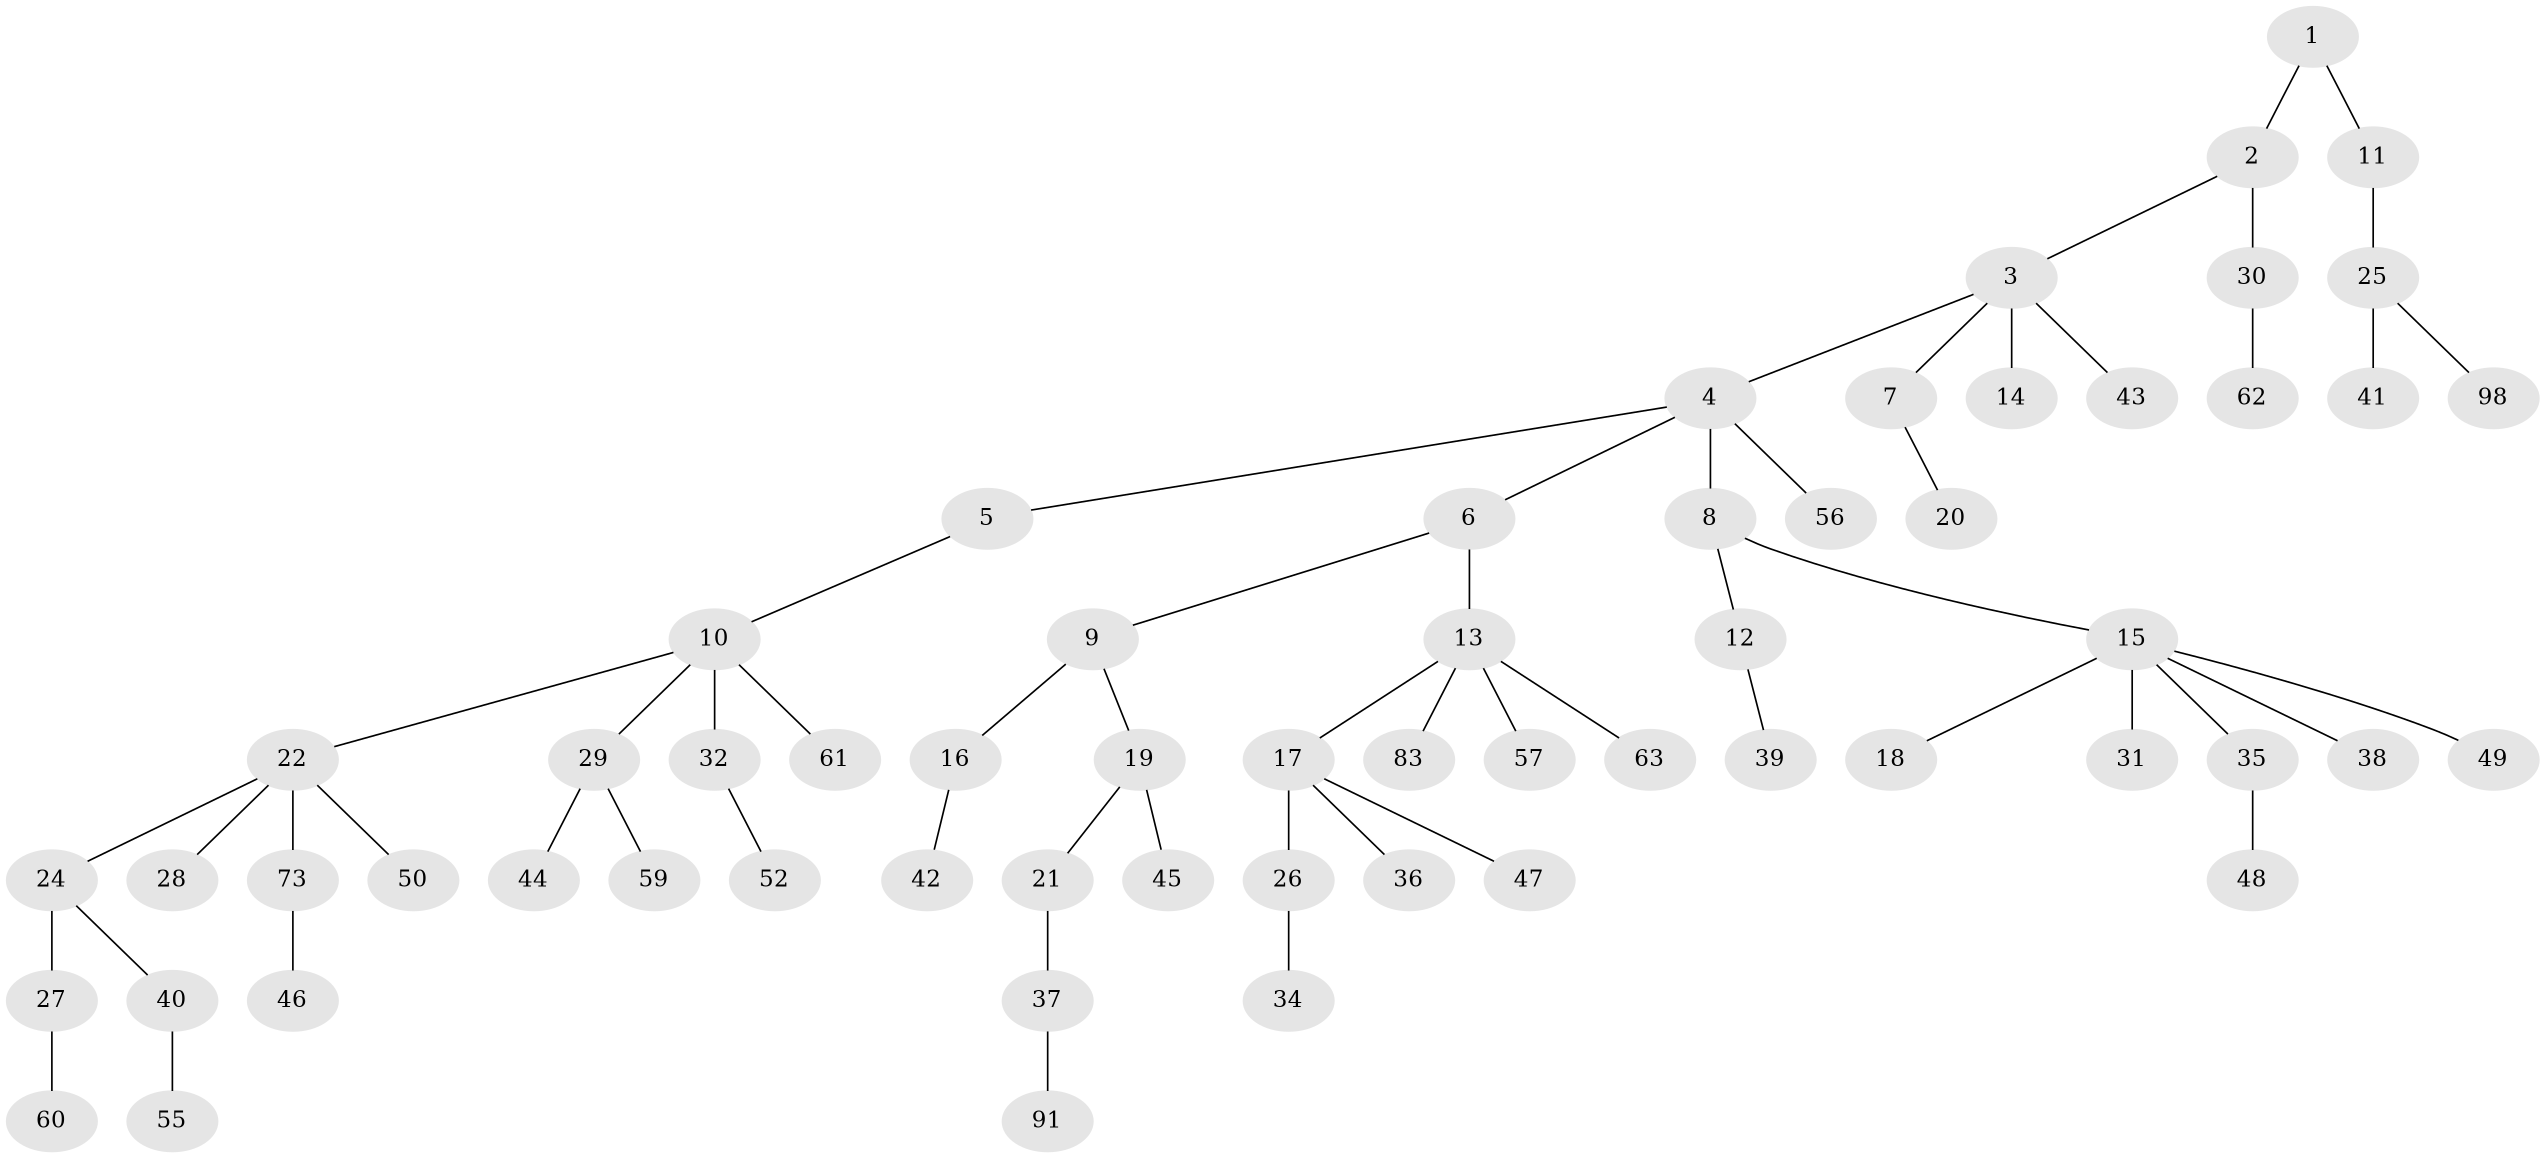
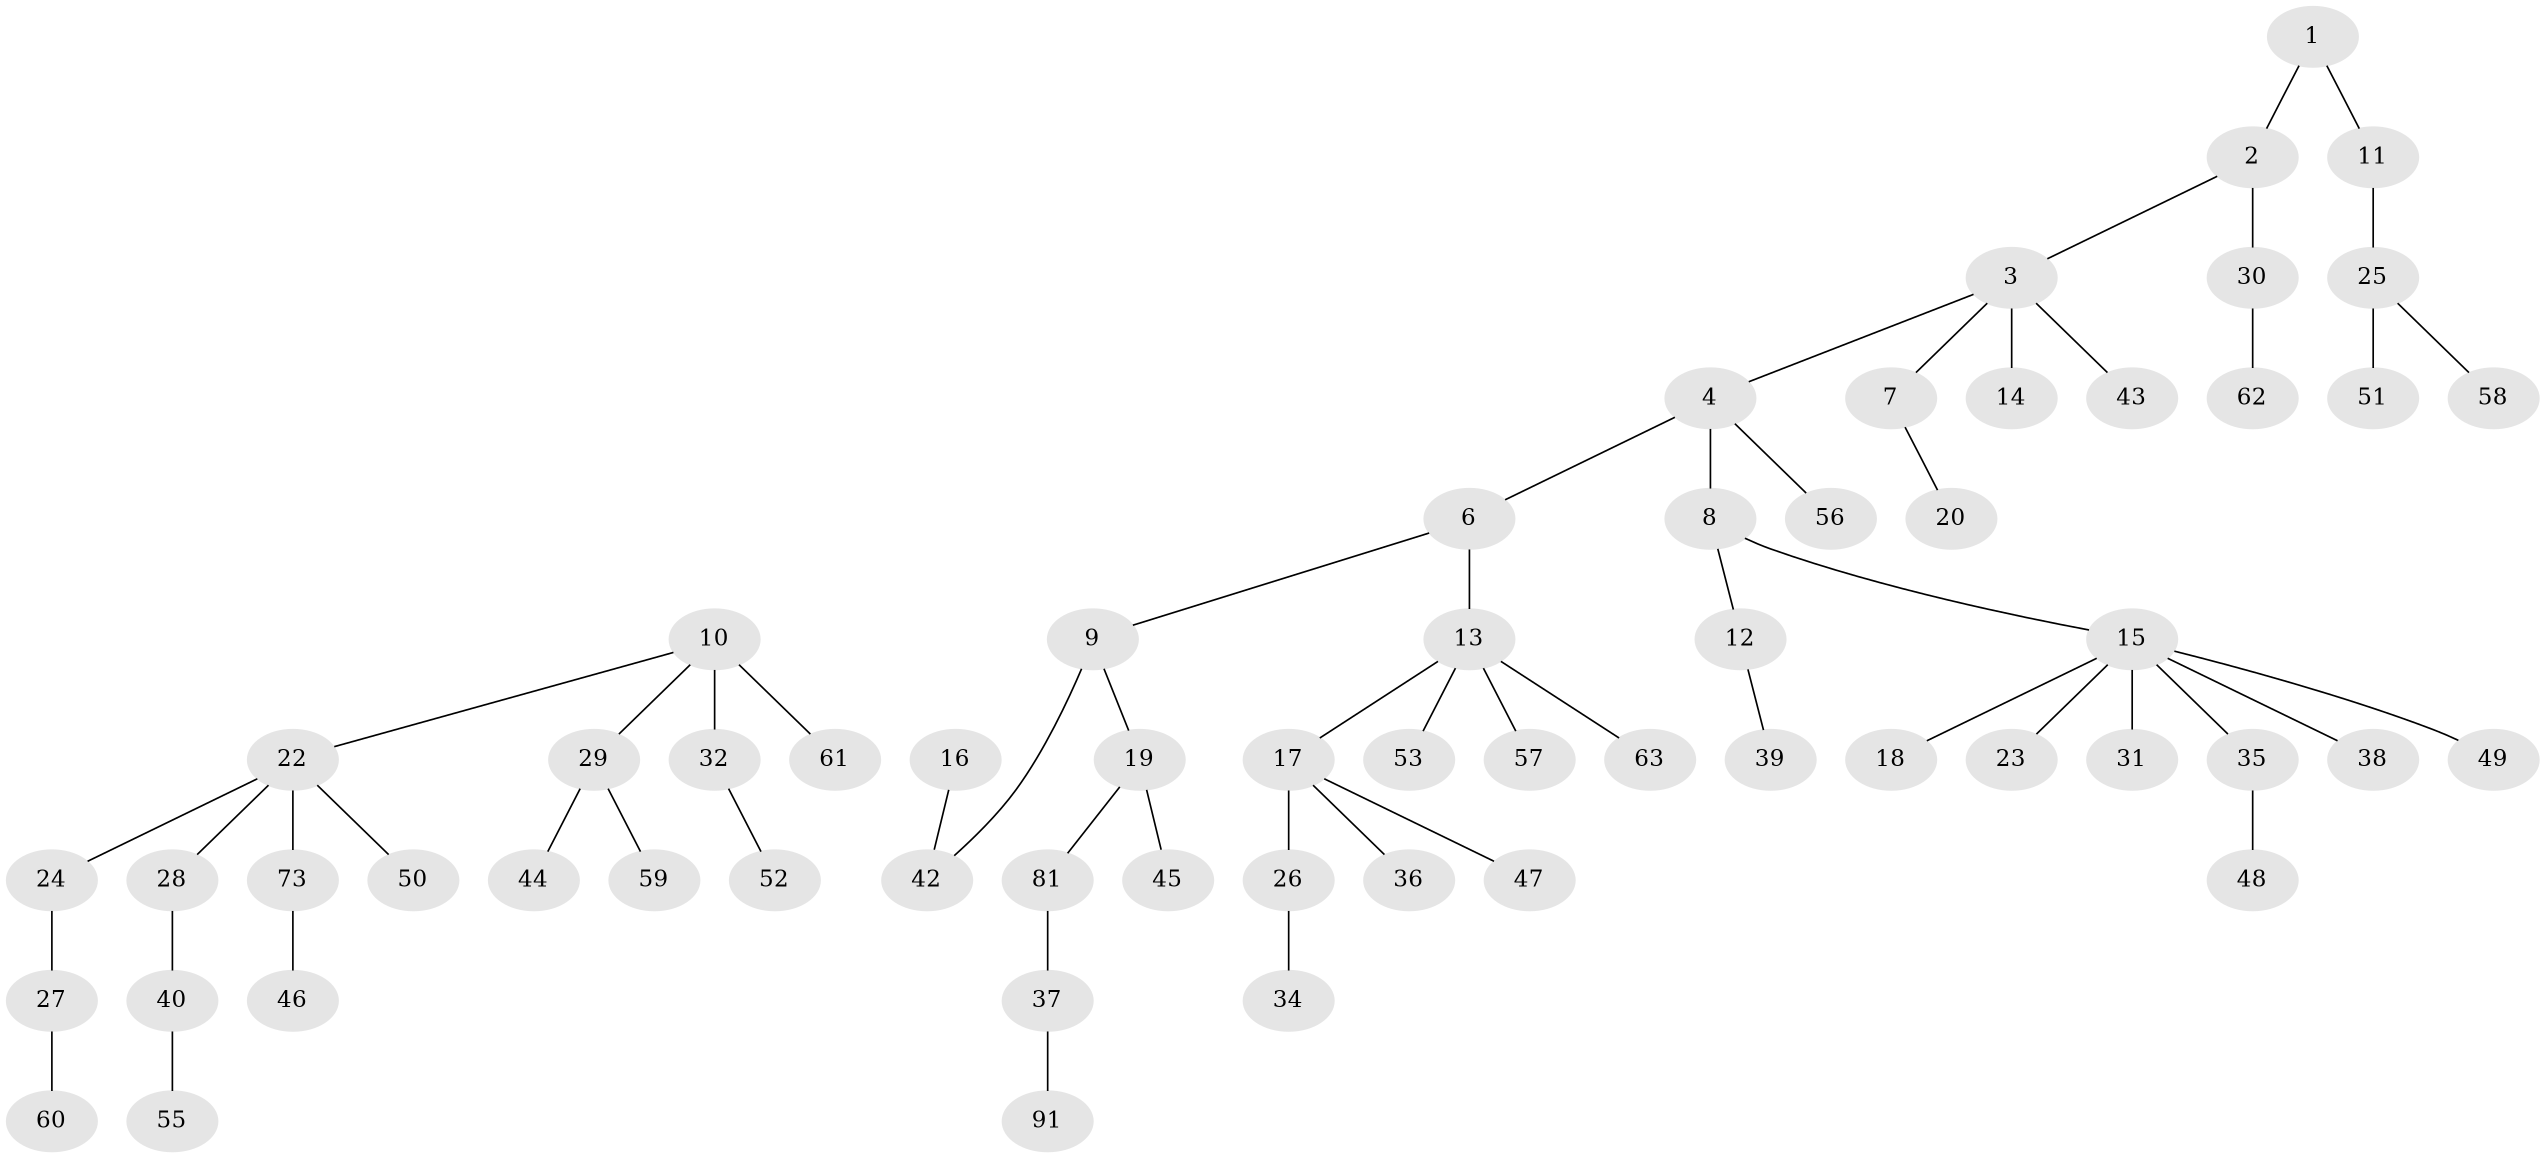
(2373, 398) -> (2373, 398)
(2494, 398) -> (2494, 398)
(987, 519) -> none
(1024, 700) -> (1029, 770)
(1409, 760) -> (1409, 760)
none -> (2012, 760)
(1048, 880) -> (1048, 880)
(112, 940) -> (172, 941)
